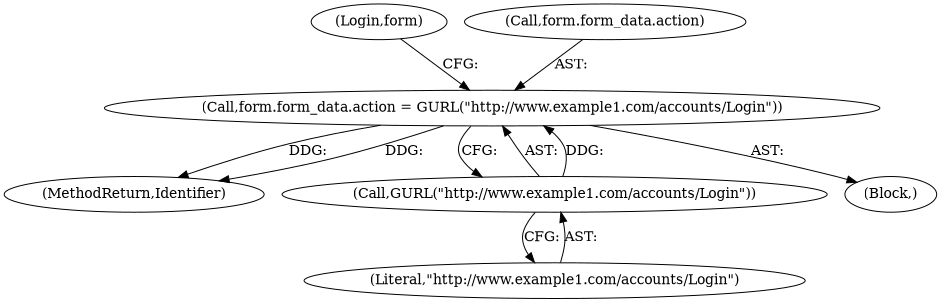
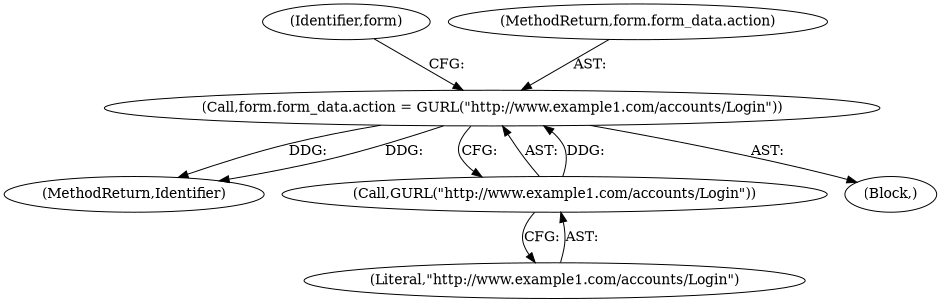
(379, 22) -> (346, 22)
(605, 22) -> (638, 22)
